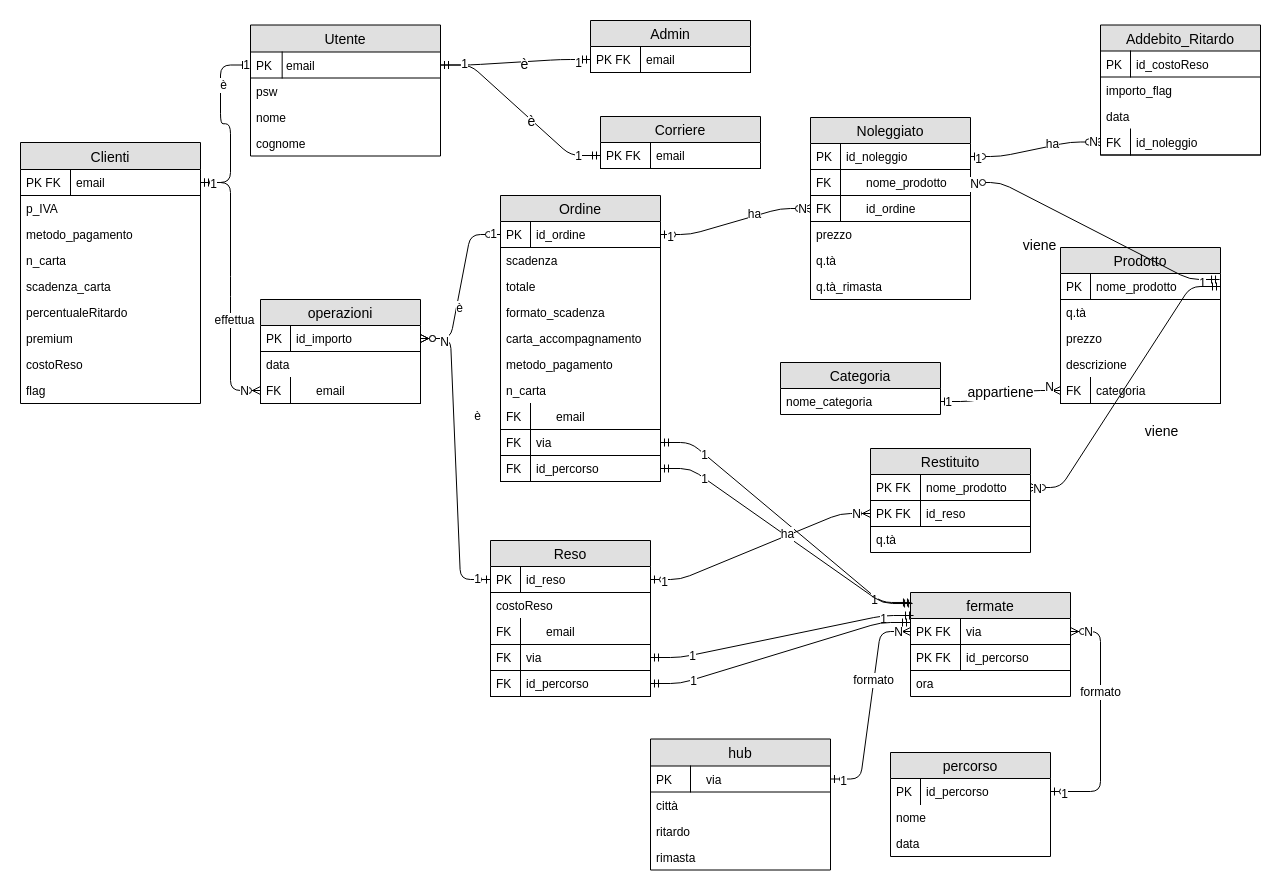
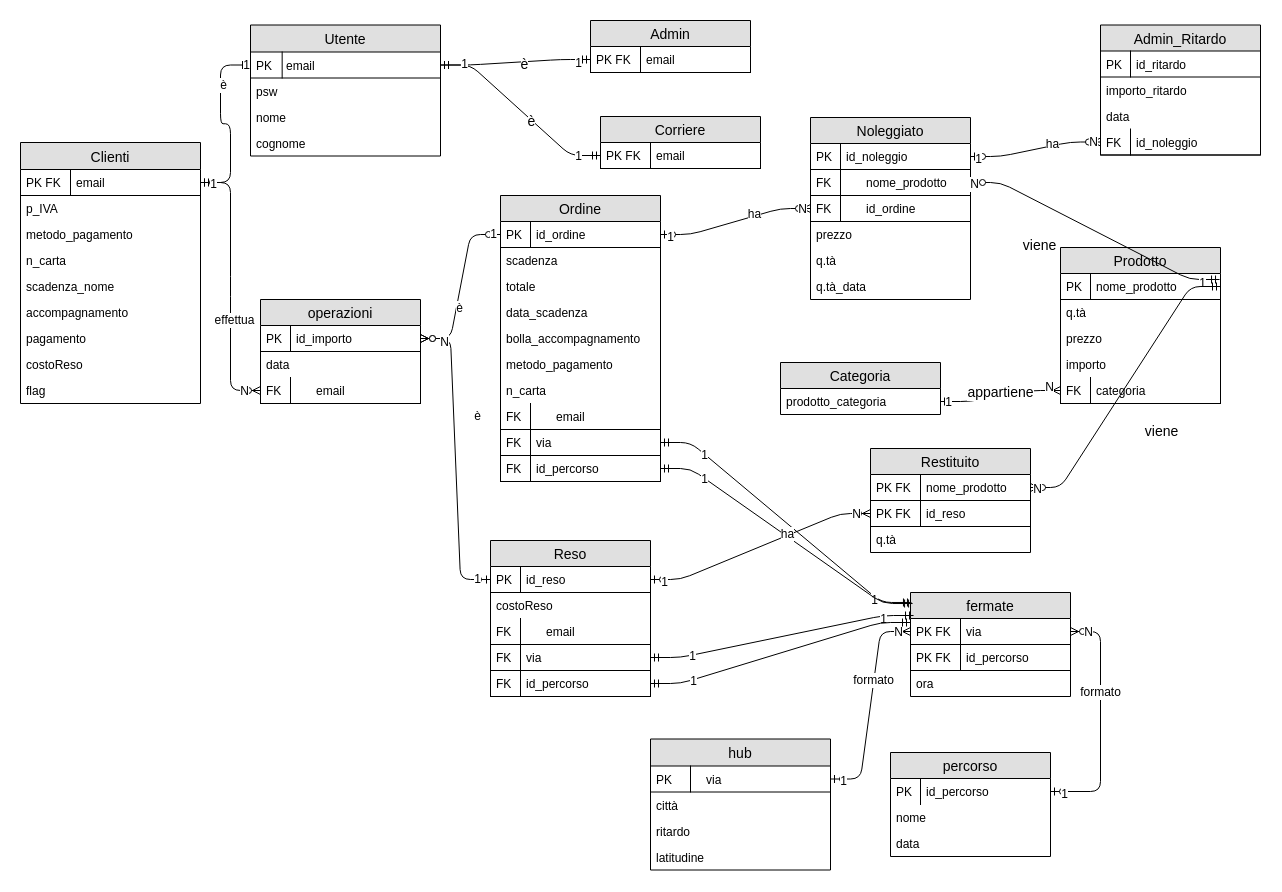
(1180, 39) -> (1180, 39)
(1175, 65) -> (1166, 65)
(1143, 91) -> (1153, 91)
(73, 287) -> (70, 287)
(853, 287) -> (845, 287)
(83, 313) -> (76, 313)
(560, 313) -> (550, 313)
(48, 339) -> (56, 339)
(577, 339) -> (573, 339)
(1100, 365) -> (1088, 365)
(831, 402) -> (845, 402)
(678, 858) -> (685, 858)
